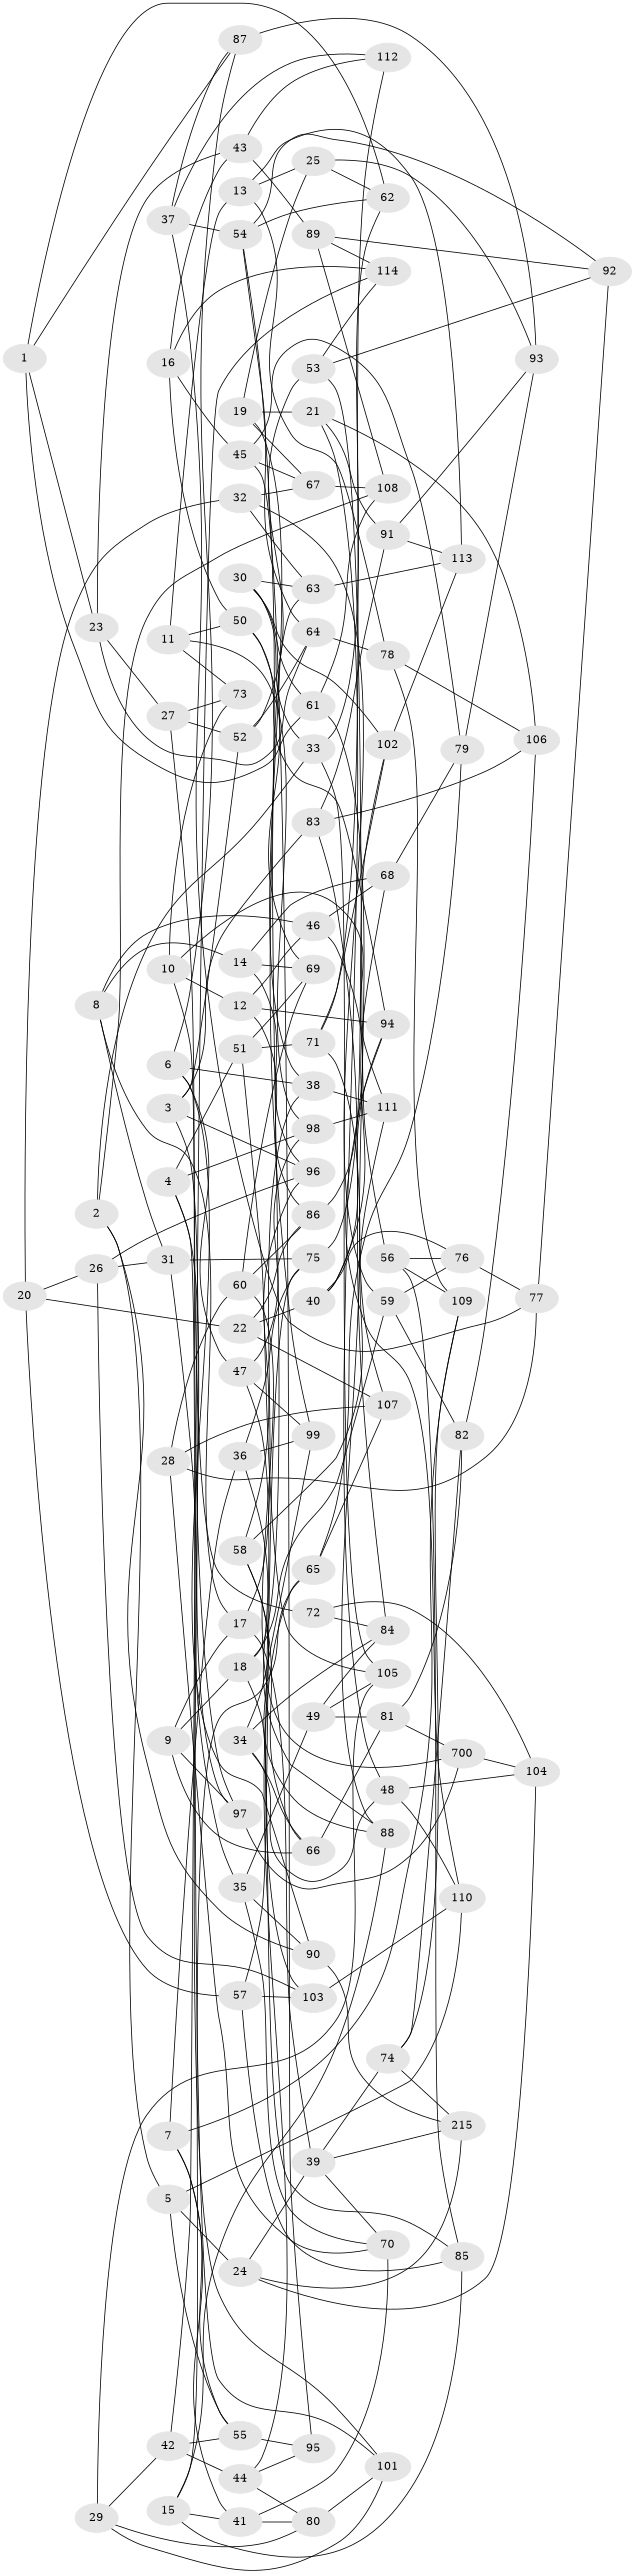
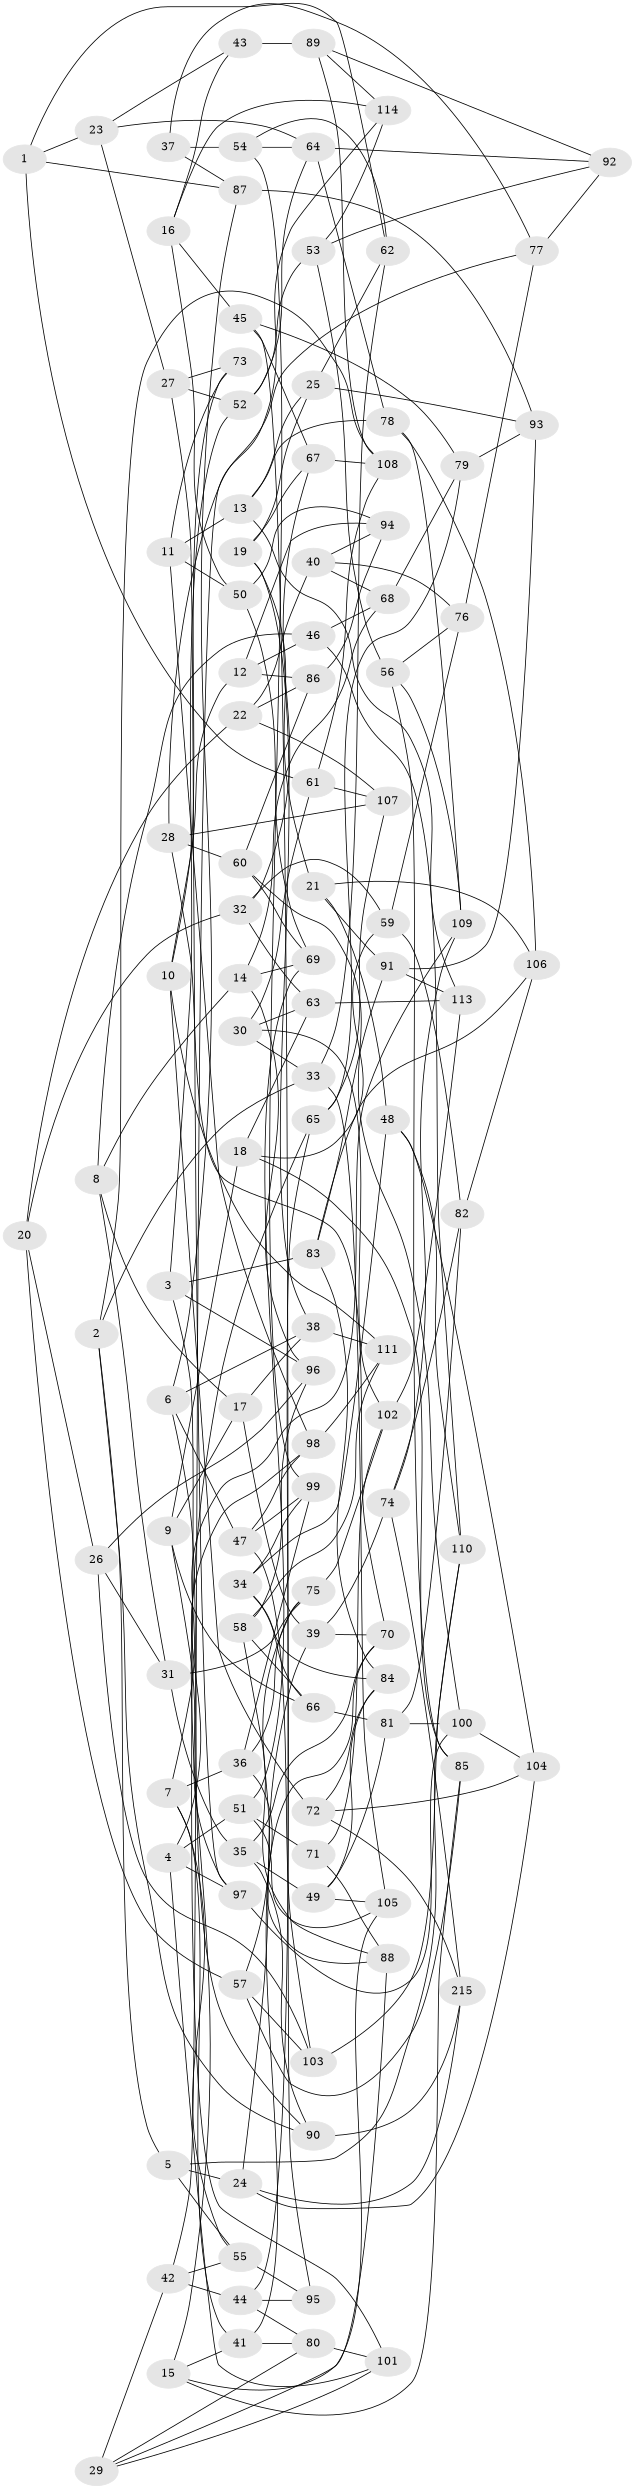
(388, 58) -> none
(408, 157) -> (462, 155)
(462, 1754) -> (462, 1724)
(387, 2144) -> (412, 1884)
